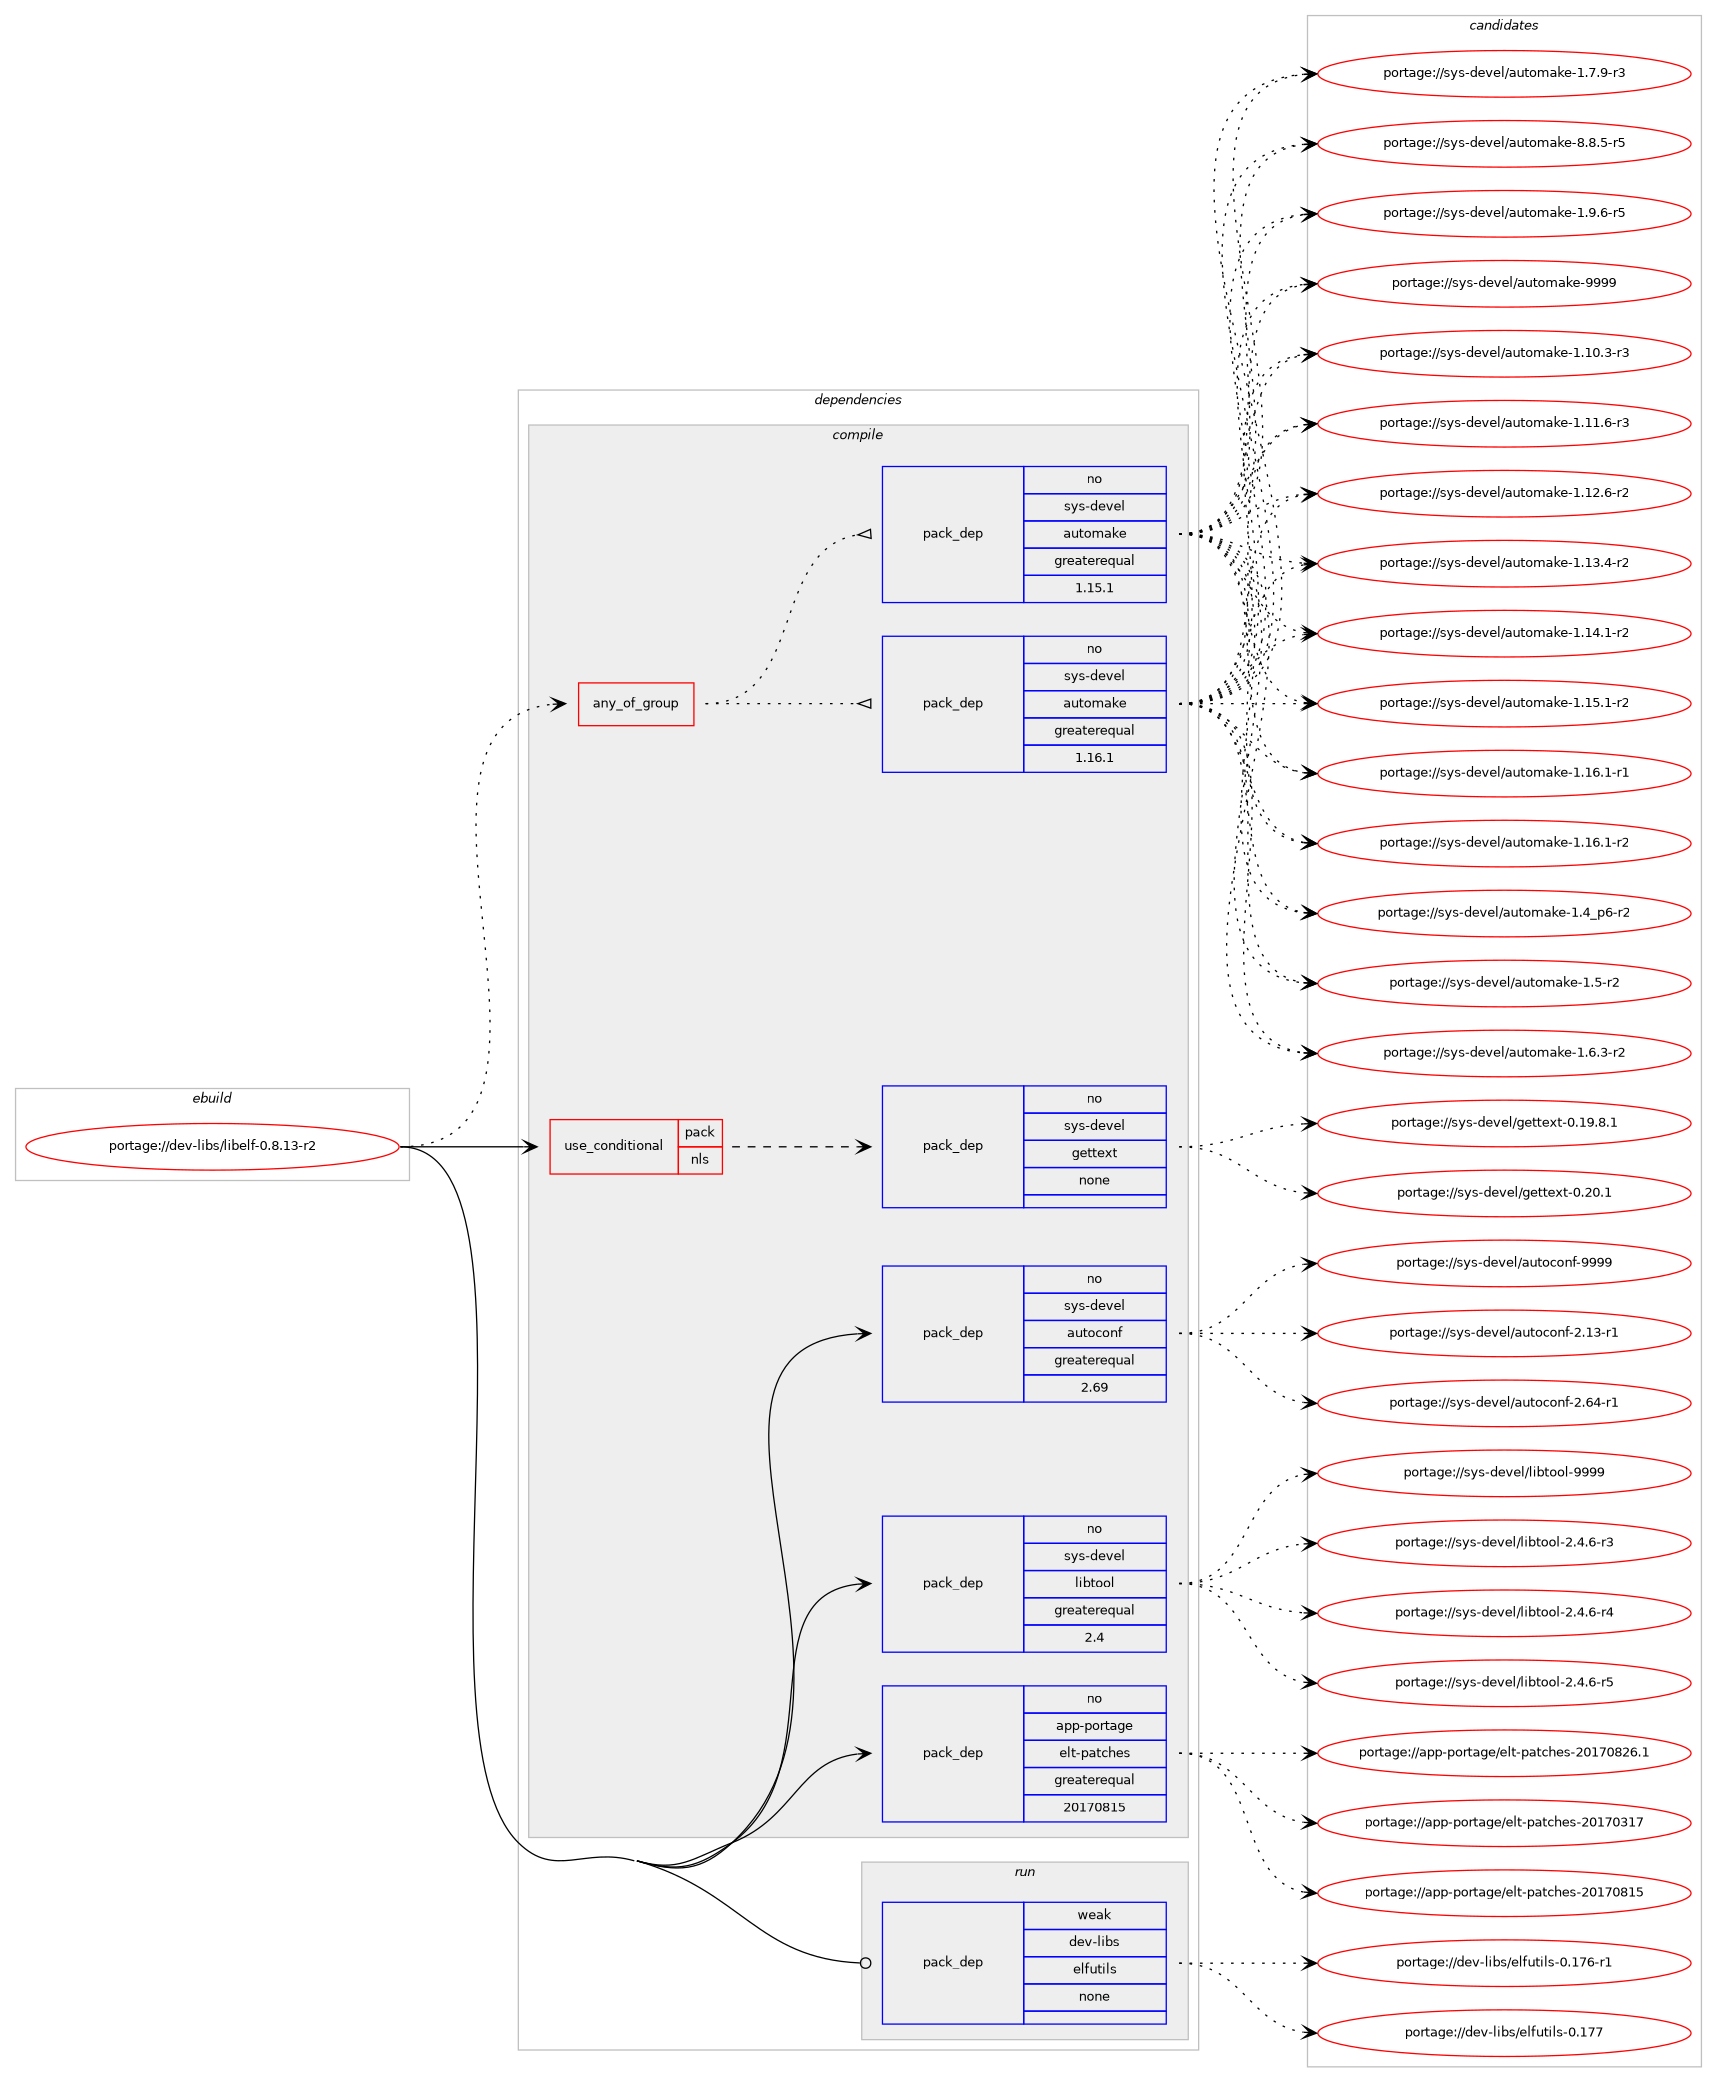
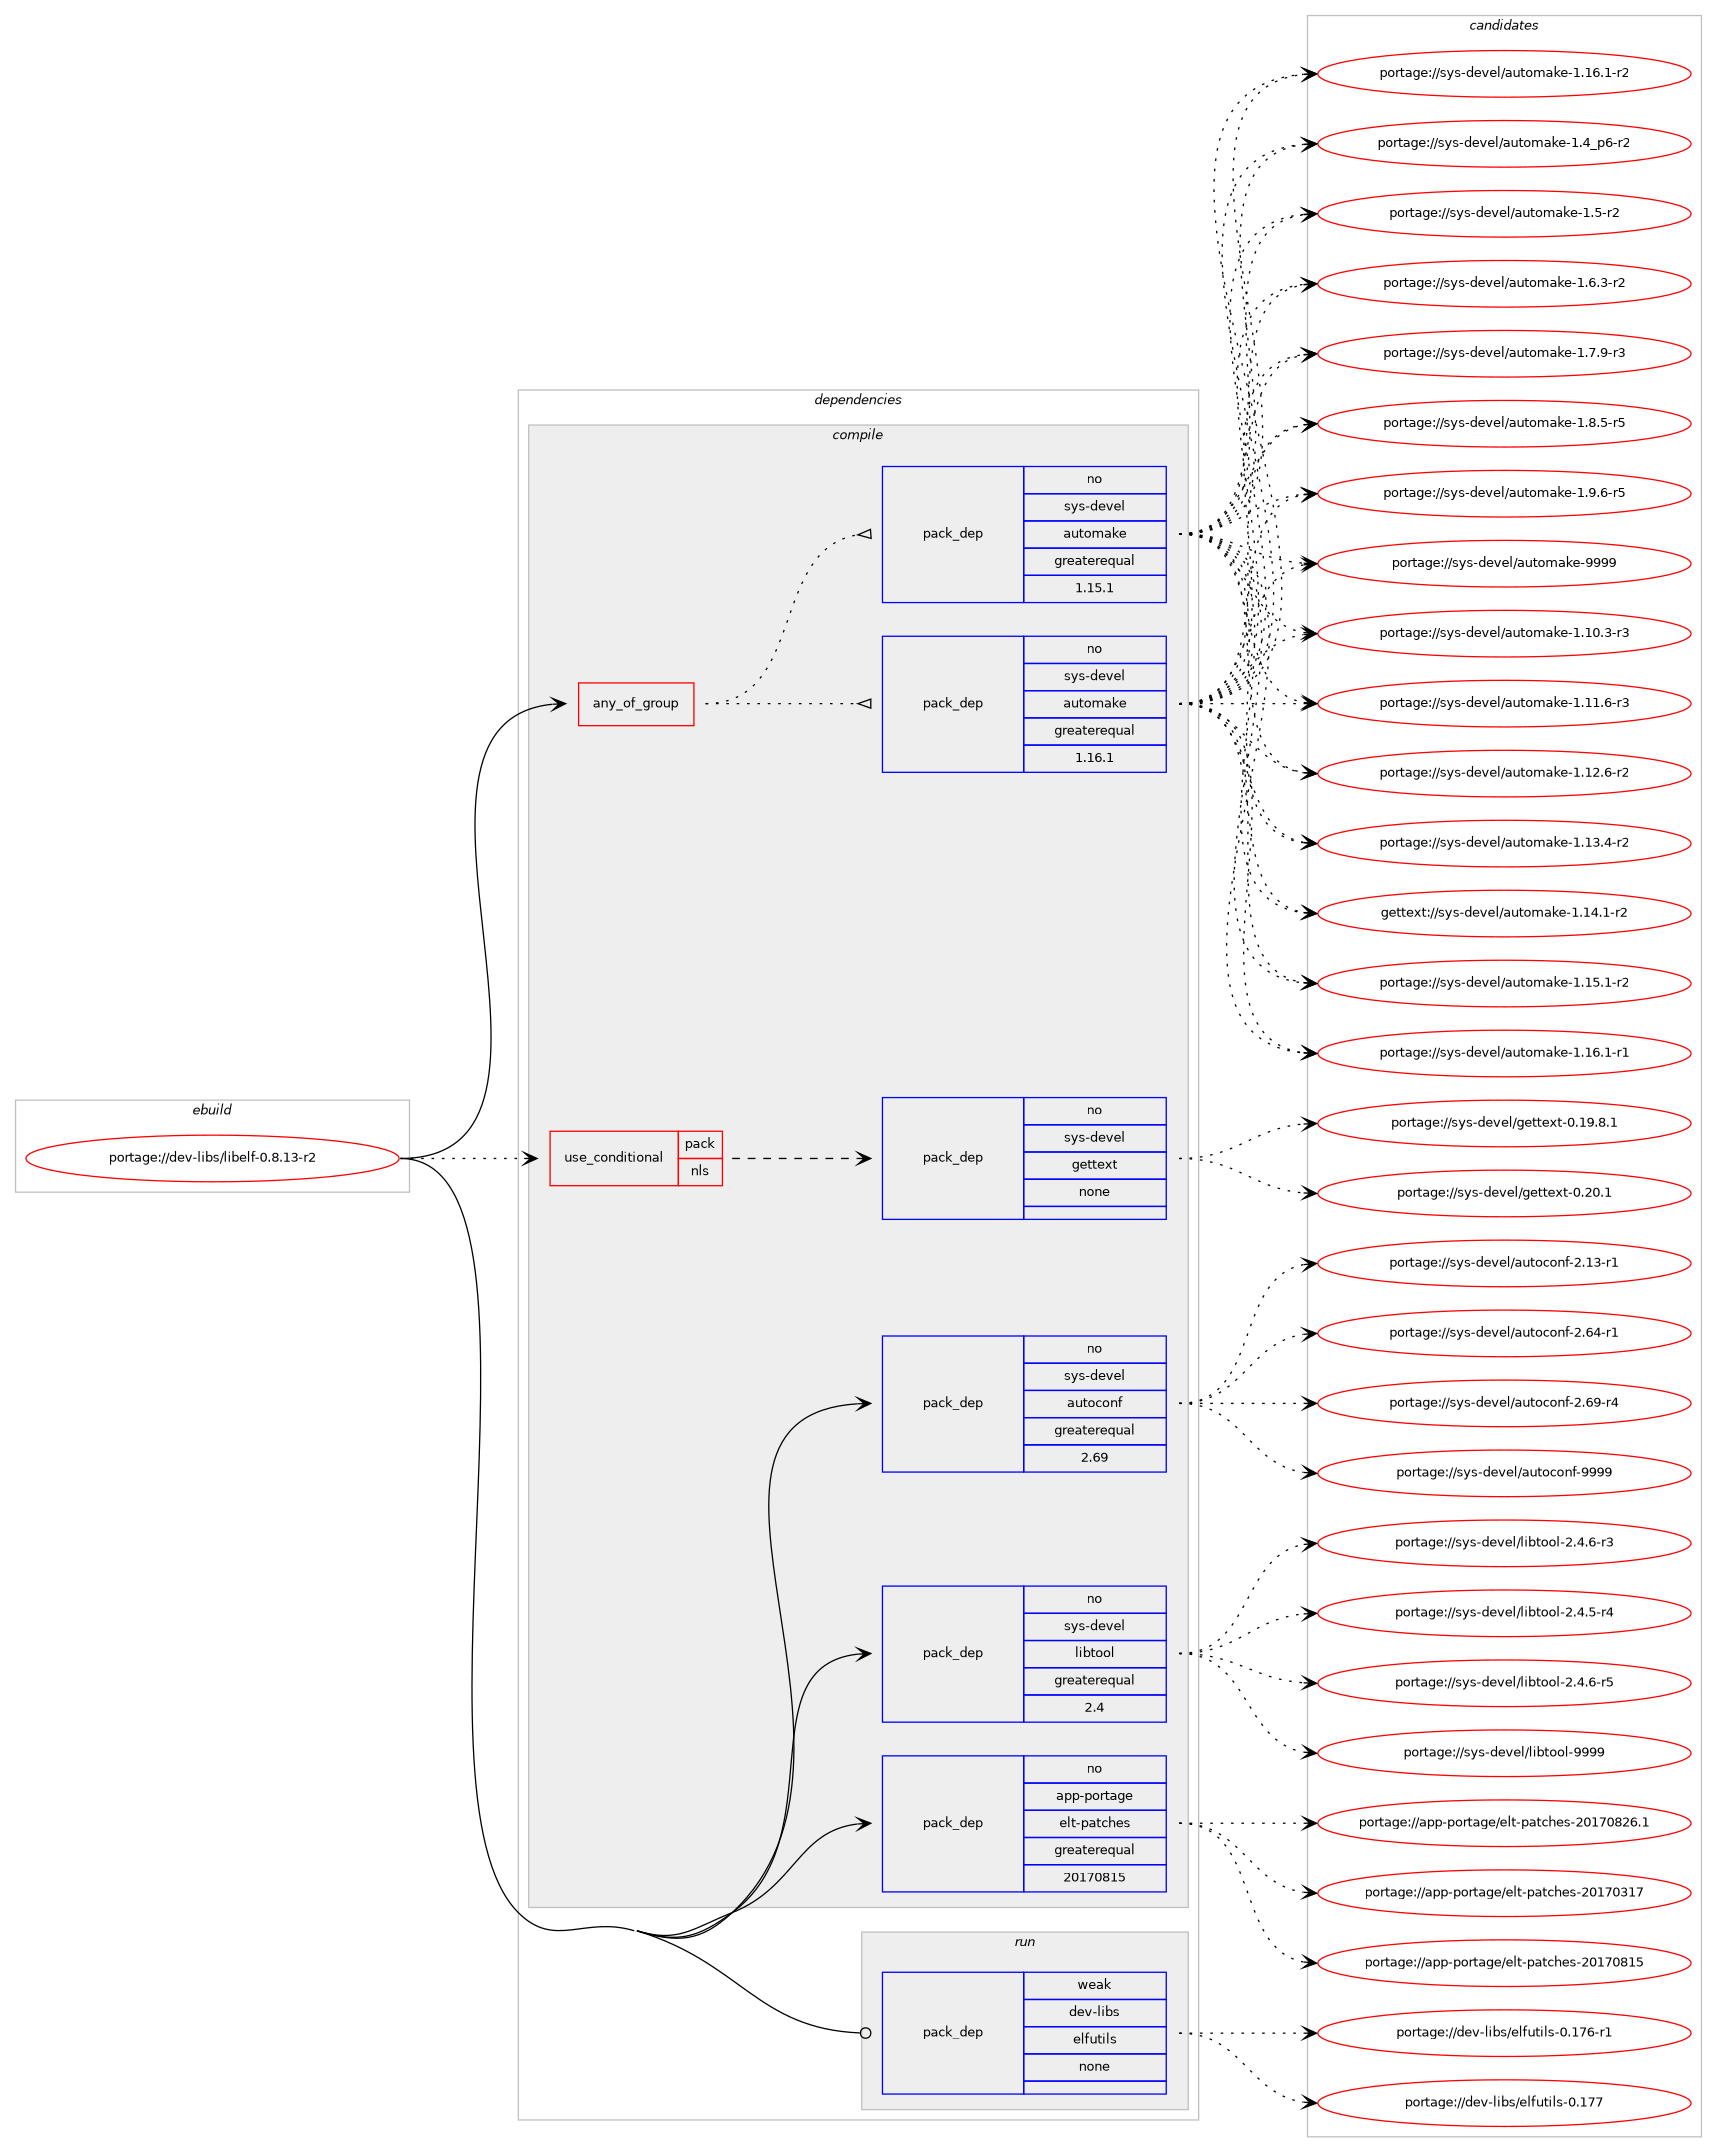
(1504, 144) -> (1504, 424)
(1504, 634) -> (1504, 914)
(484, 932) -> (484, 938)
(462, 1147) -> (462, 1158)
none -> (1504, 1403)
(1504, 1613) -> (1504, 1613)
